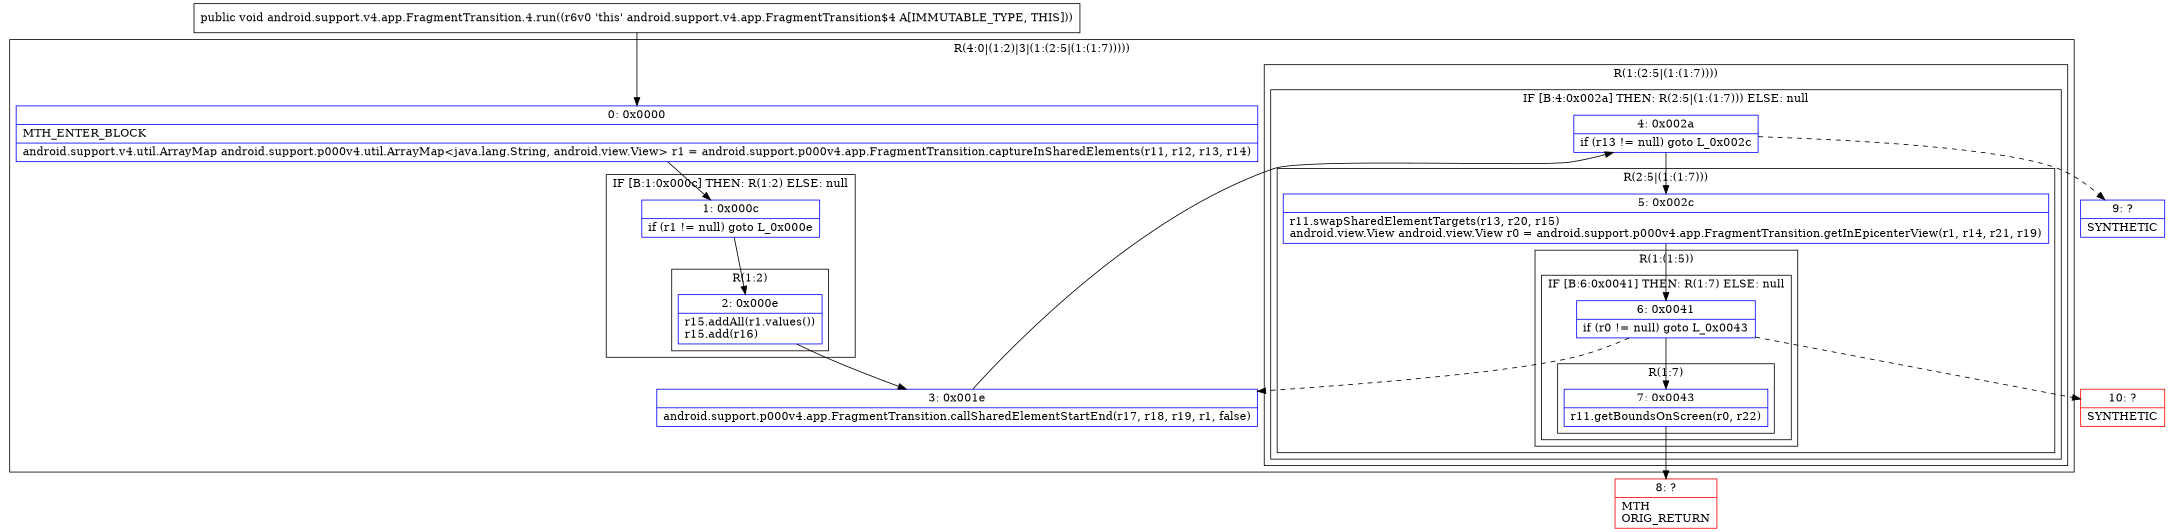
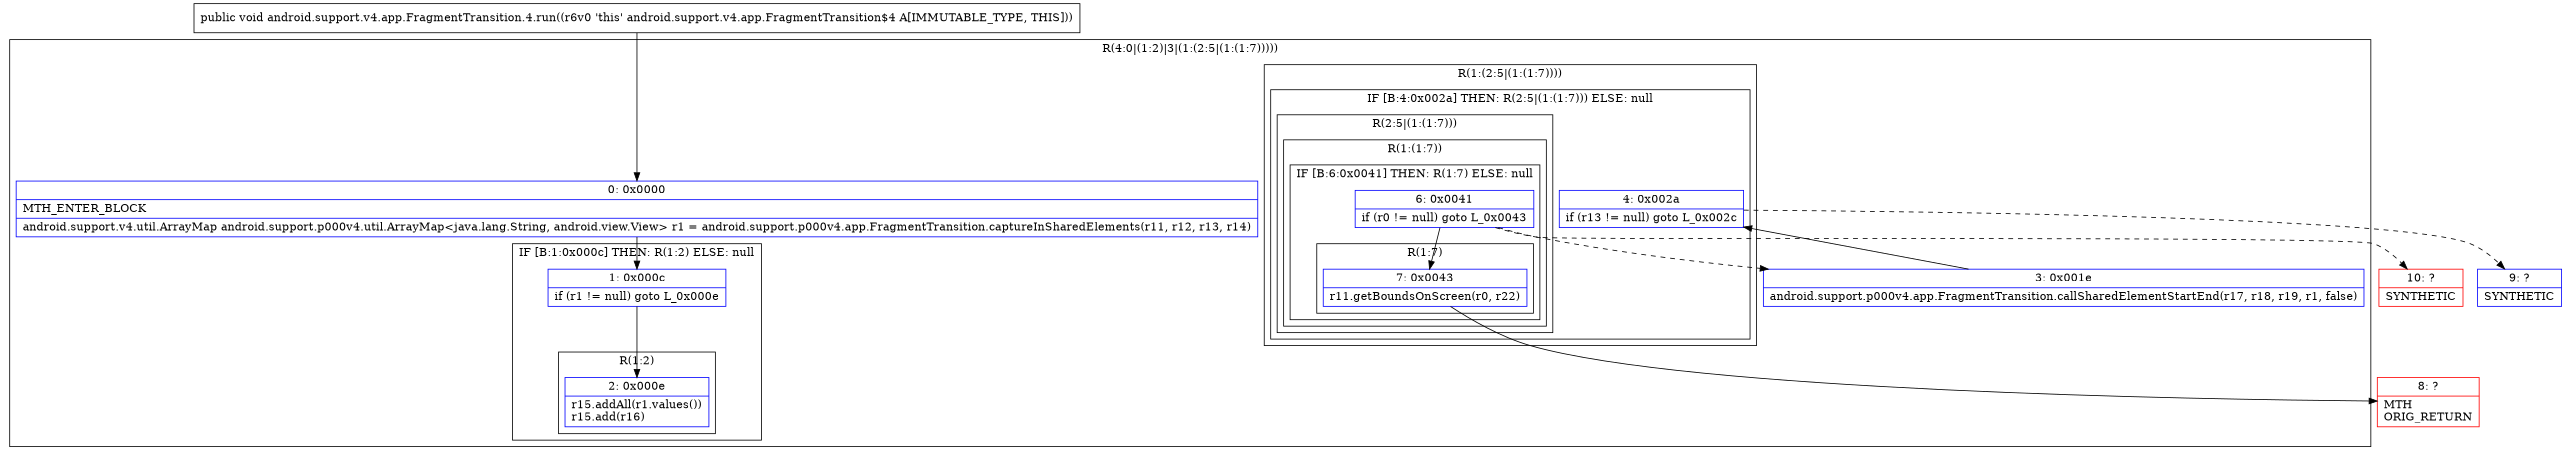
(1666, 219) -> none
(1666, 259) -> (1415, 149)
(847, 366) -> none
